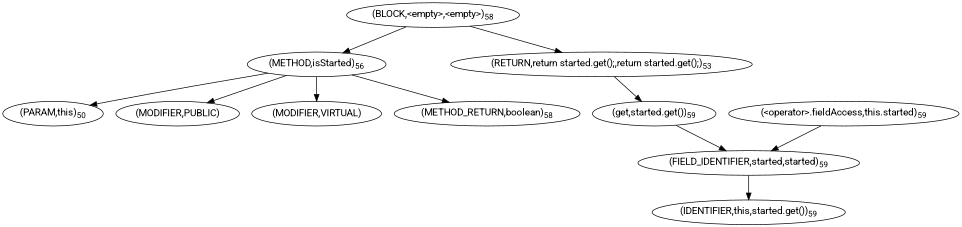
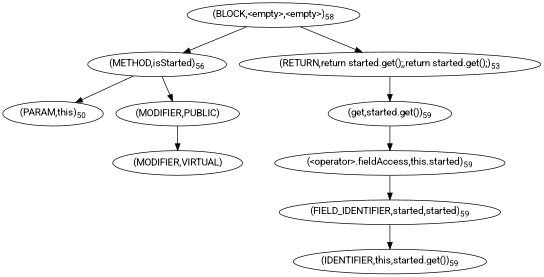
(317, 86) -> (178, 135)
(487, 114) -> none
(698, 137) -> (390, 135)
